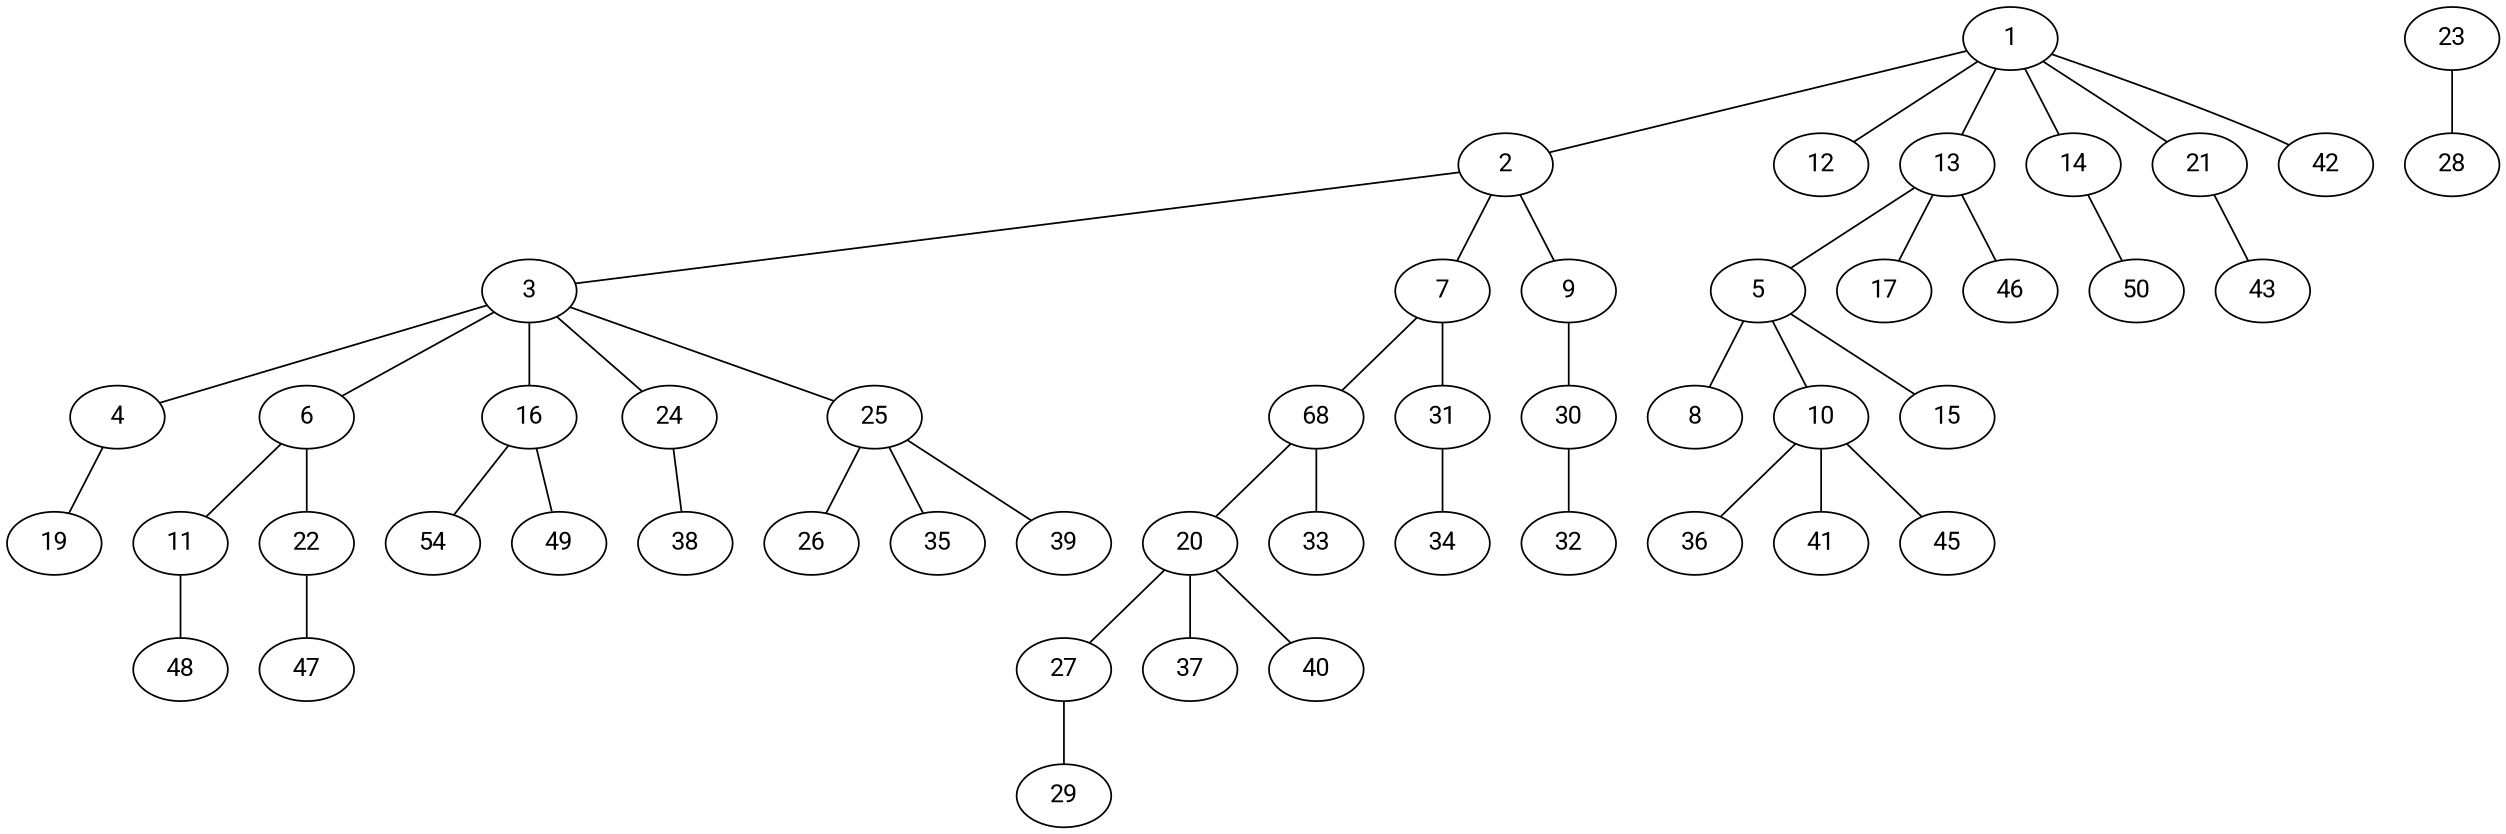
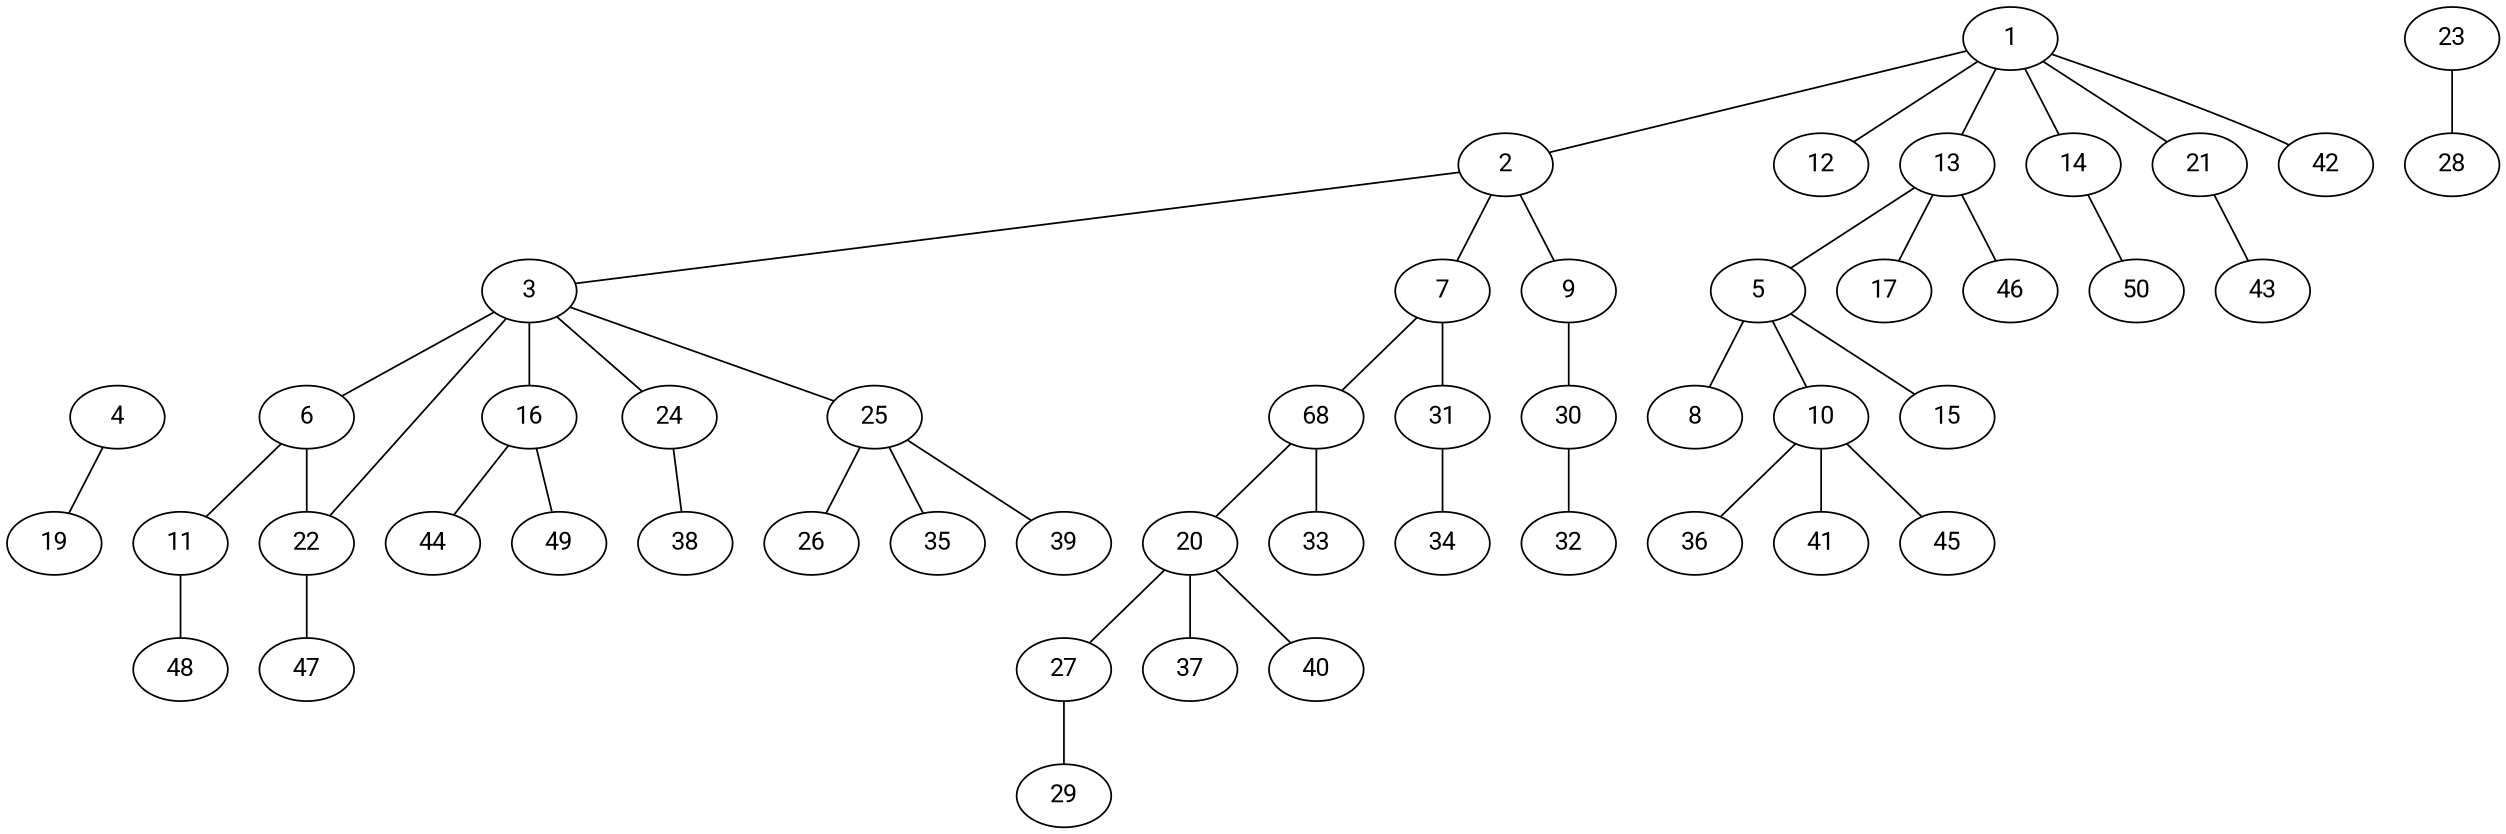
(323, 354) -> (418, 417)
(433, 543) -> (433, 543)
